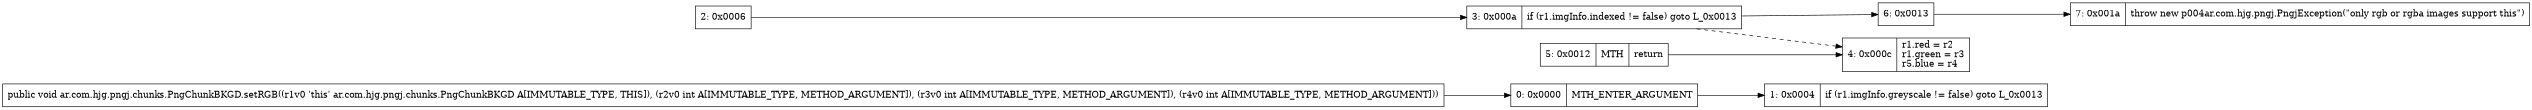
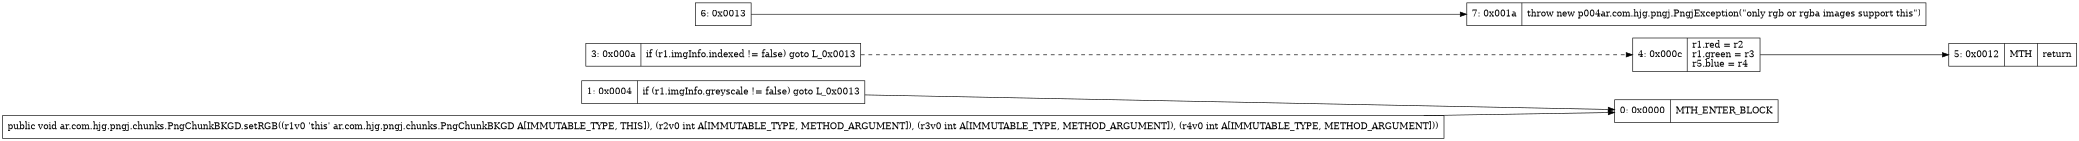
(1807, 15) -> none
(723, 17) -> none
(1752, 55) -> (1851, 55)
(1632, 95) -> (1724, 111)
(1728, 95) -> (1237, 102)
